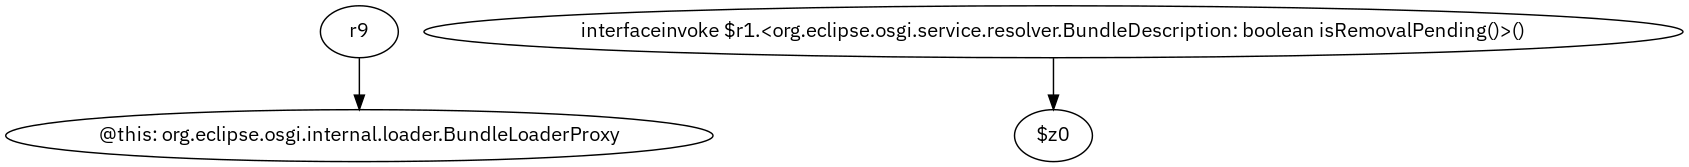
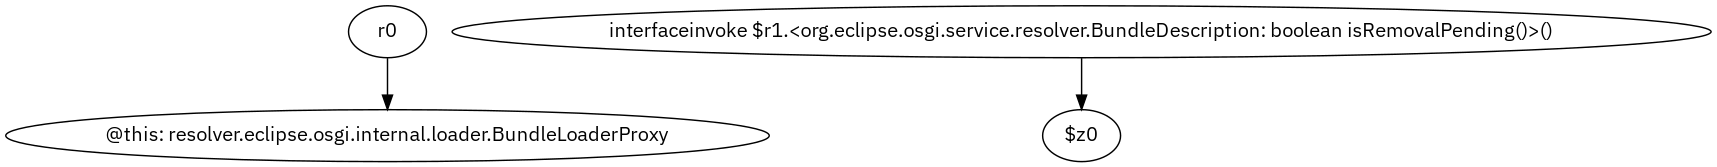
(359, 32) -> (388, 32)
(359, 136) -> (388, 136)
